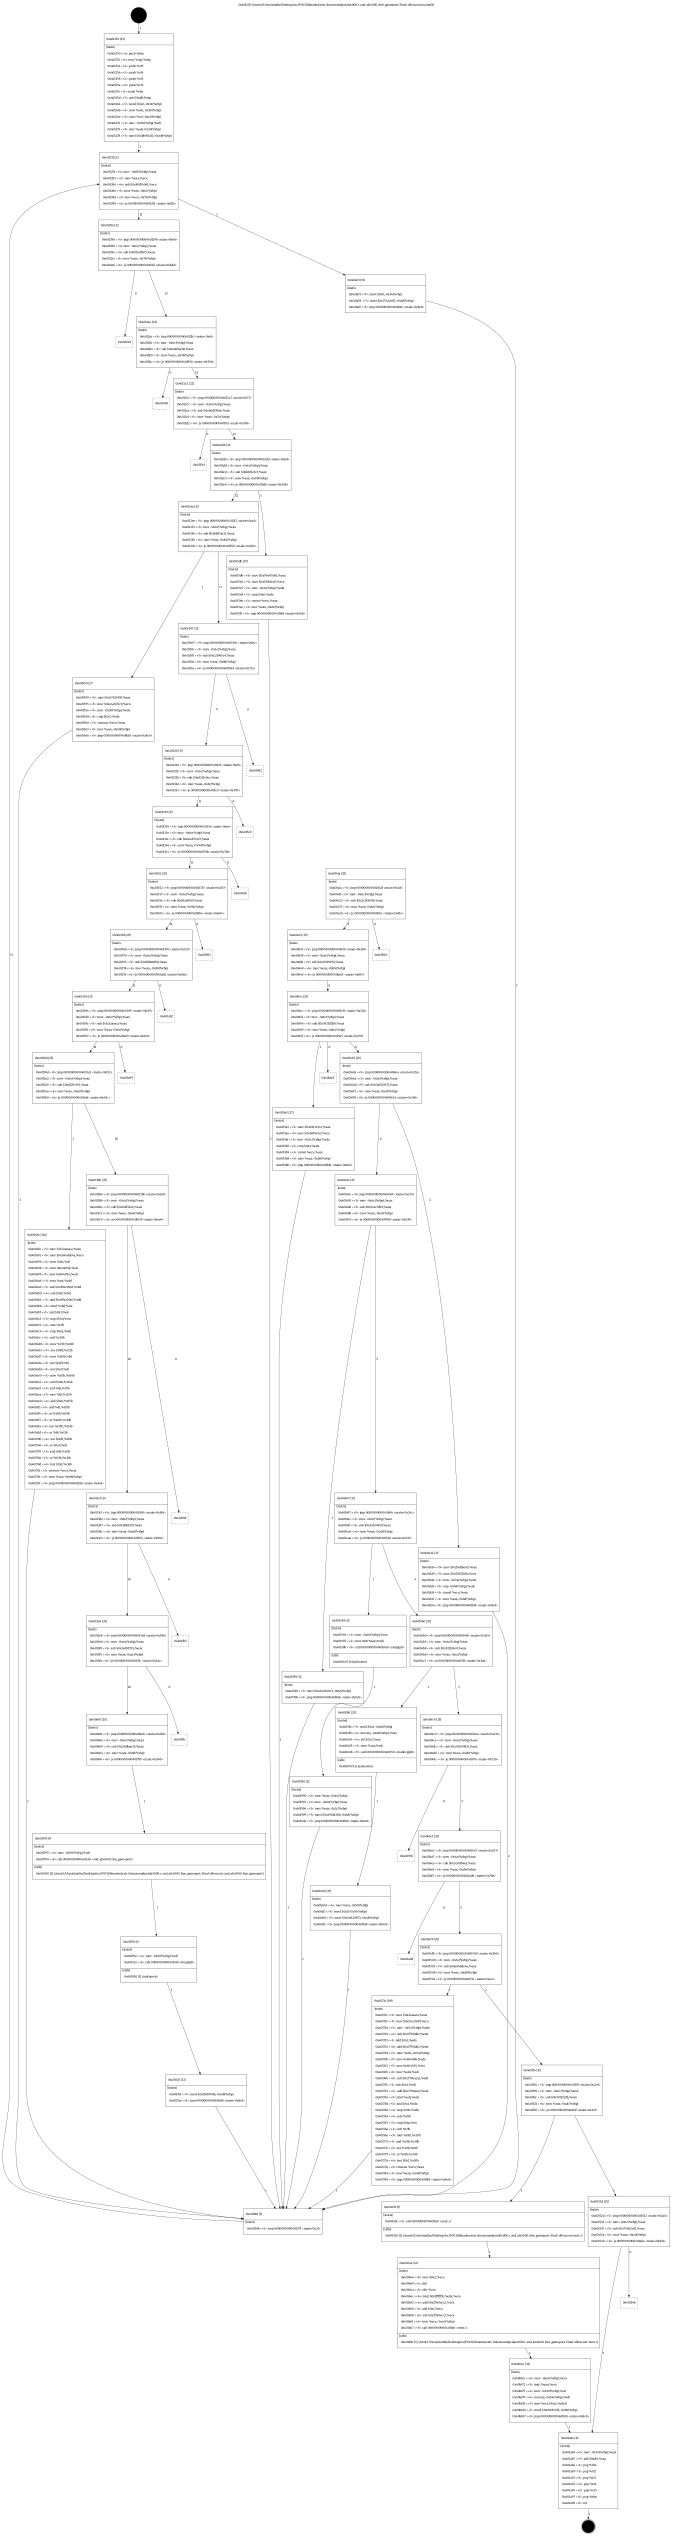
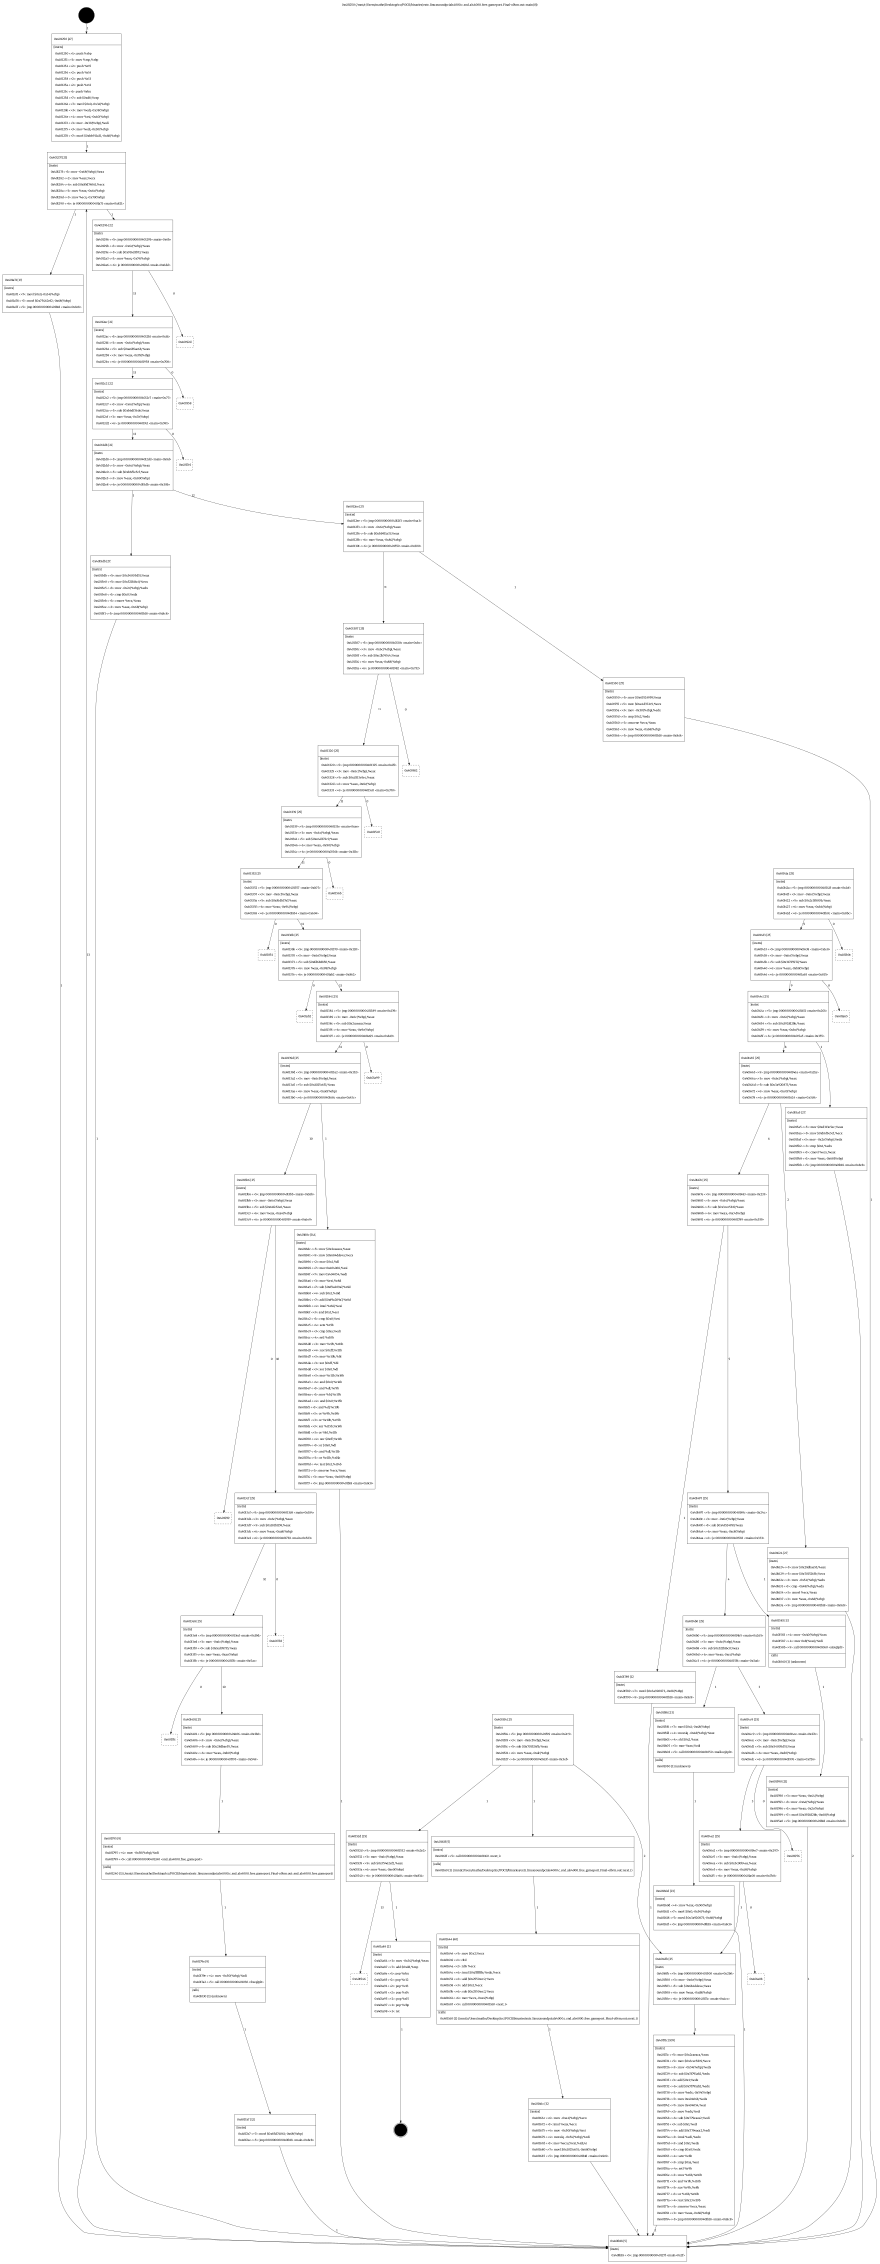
(141, 215) -> (112, 215)
(328, 1056) -> (832, 994)
(510, 2024) -> (642, 1848)
(630, 2252) -> (382, 1908)
(567, 2426) -> (614, 2198)
